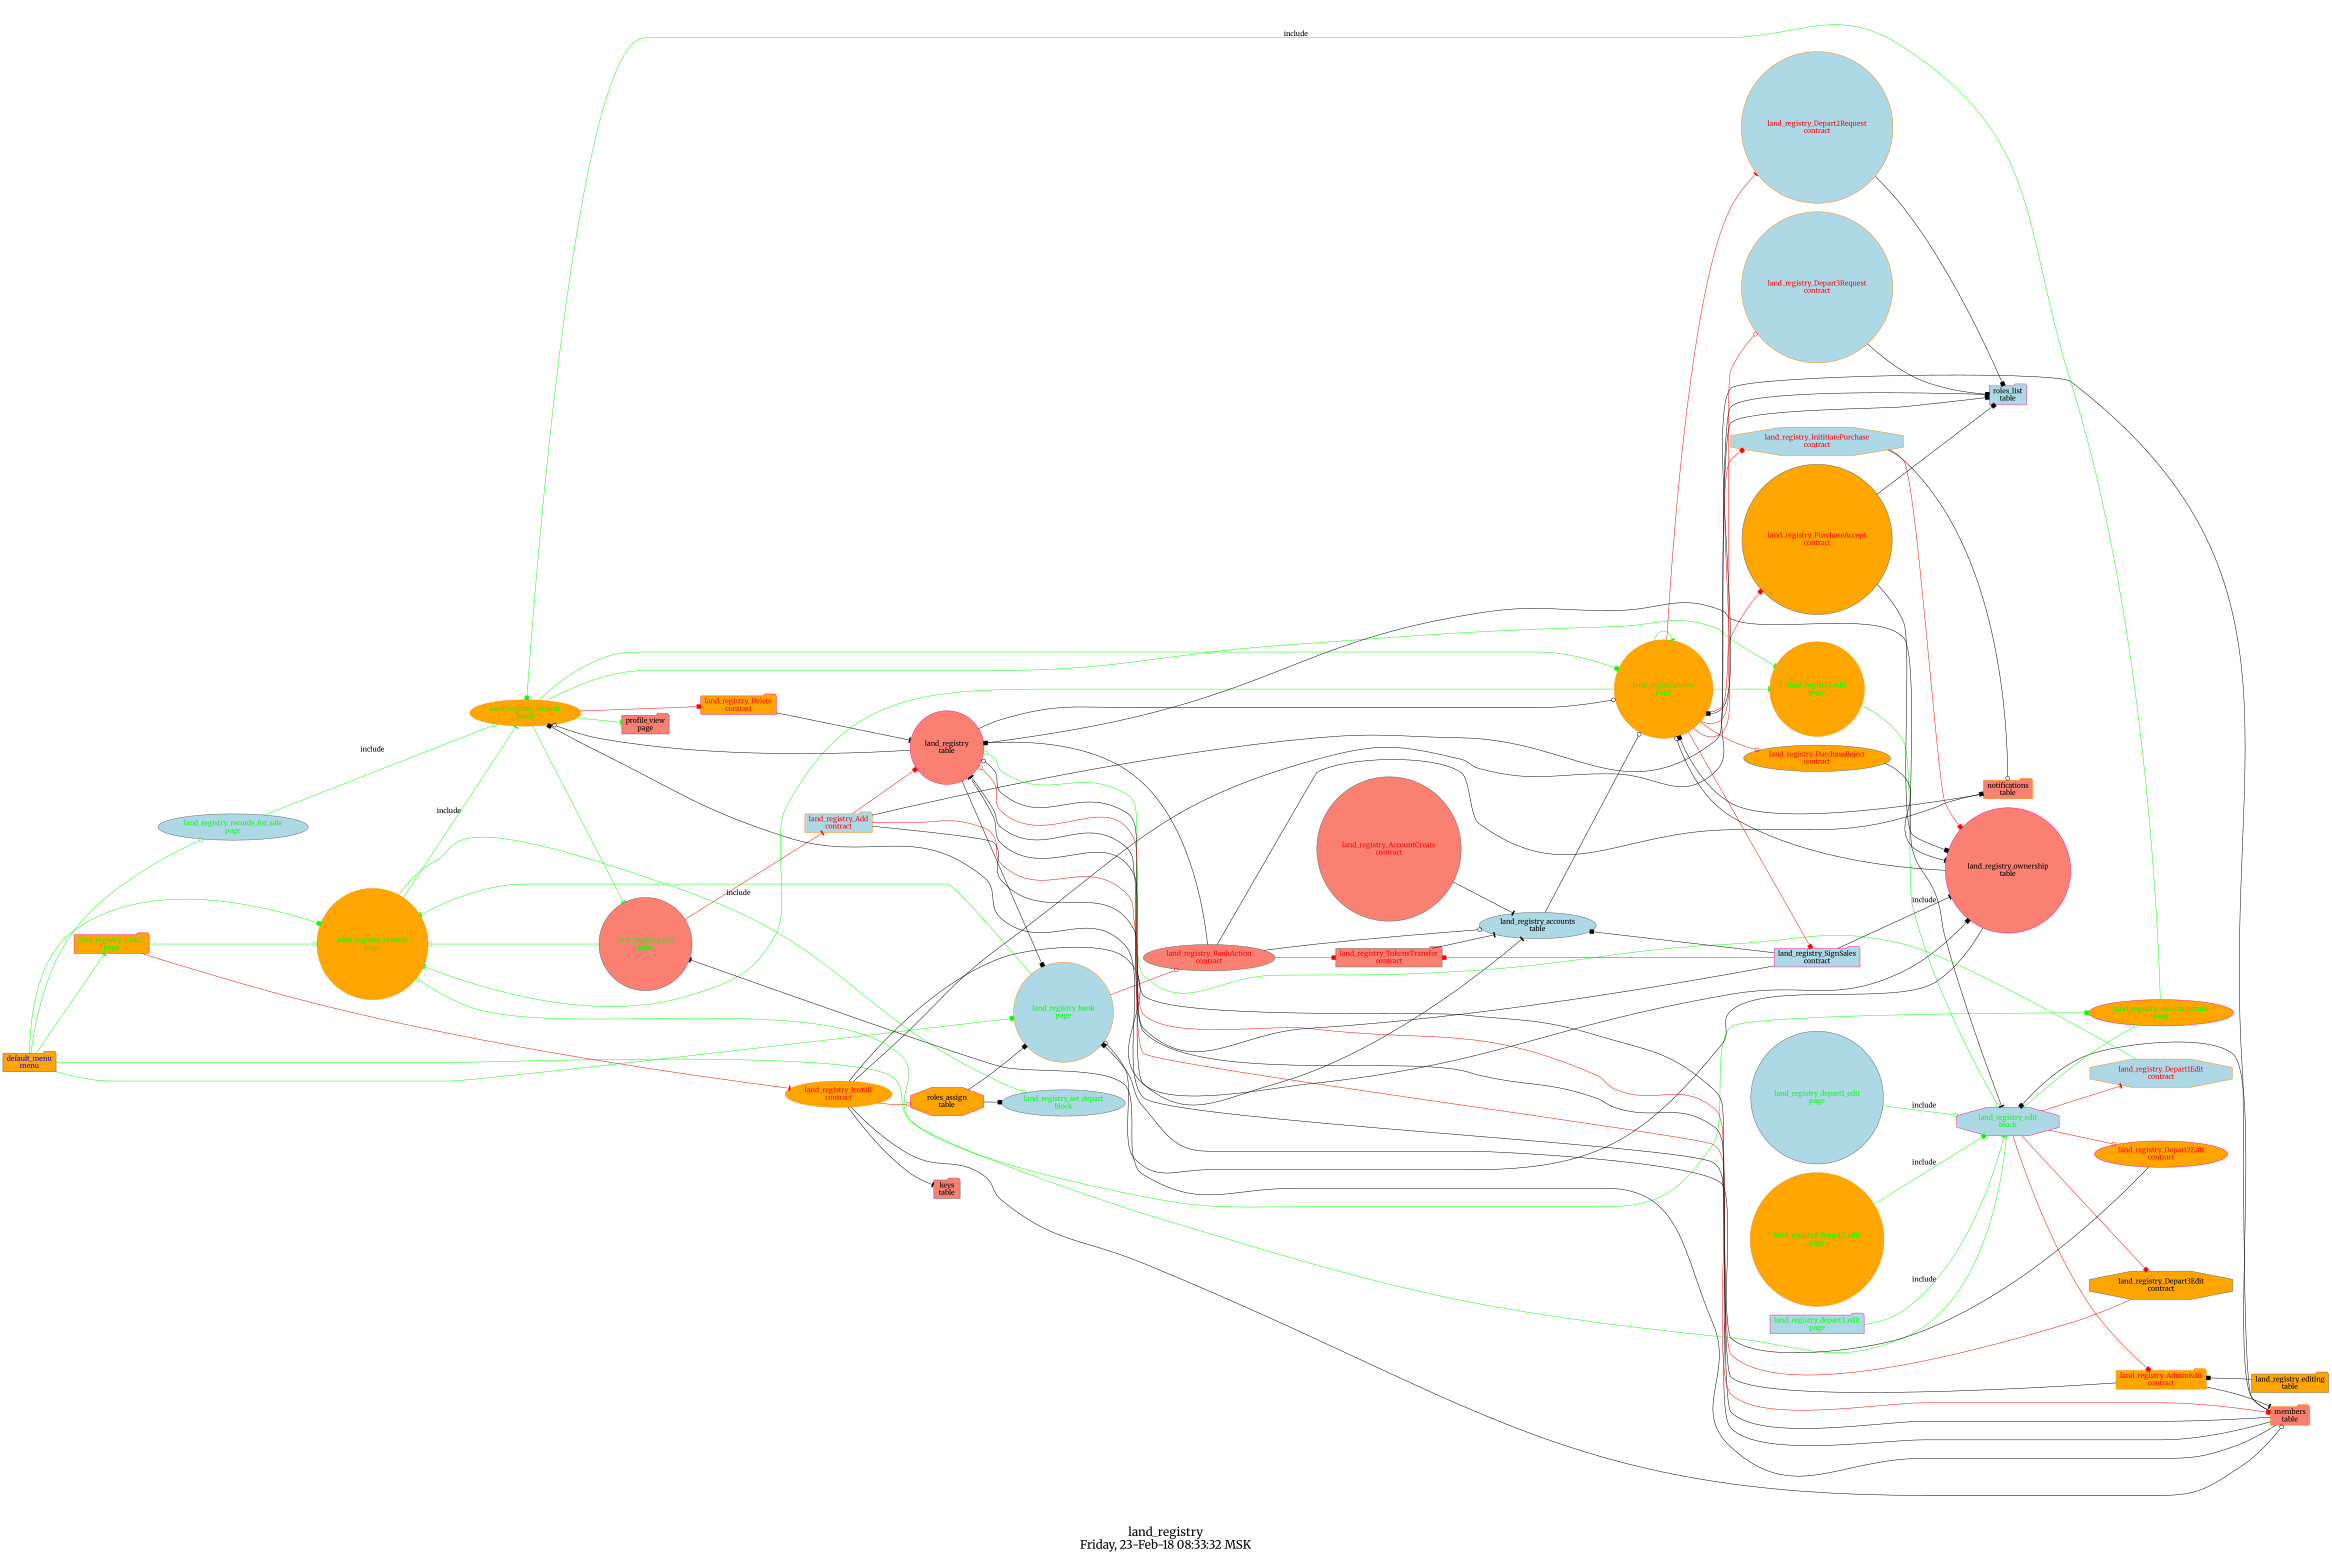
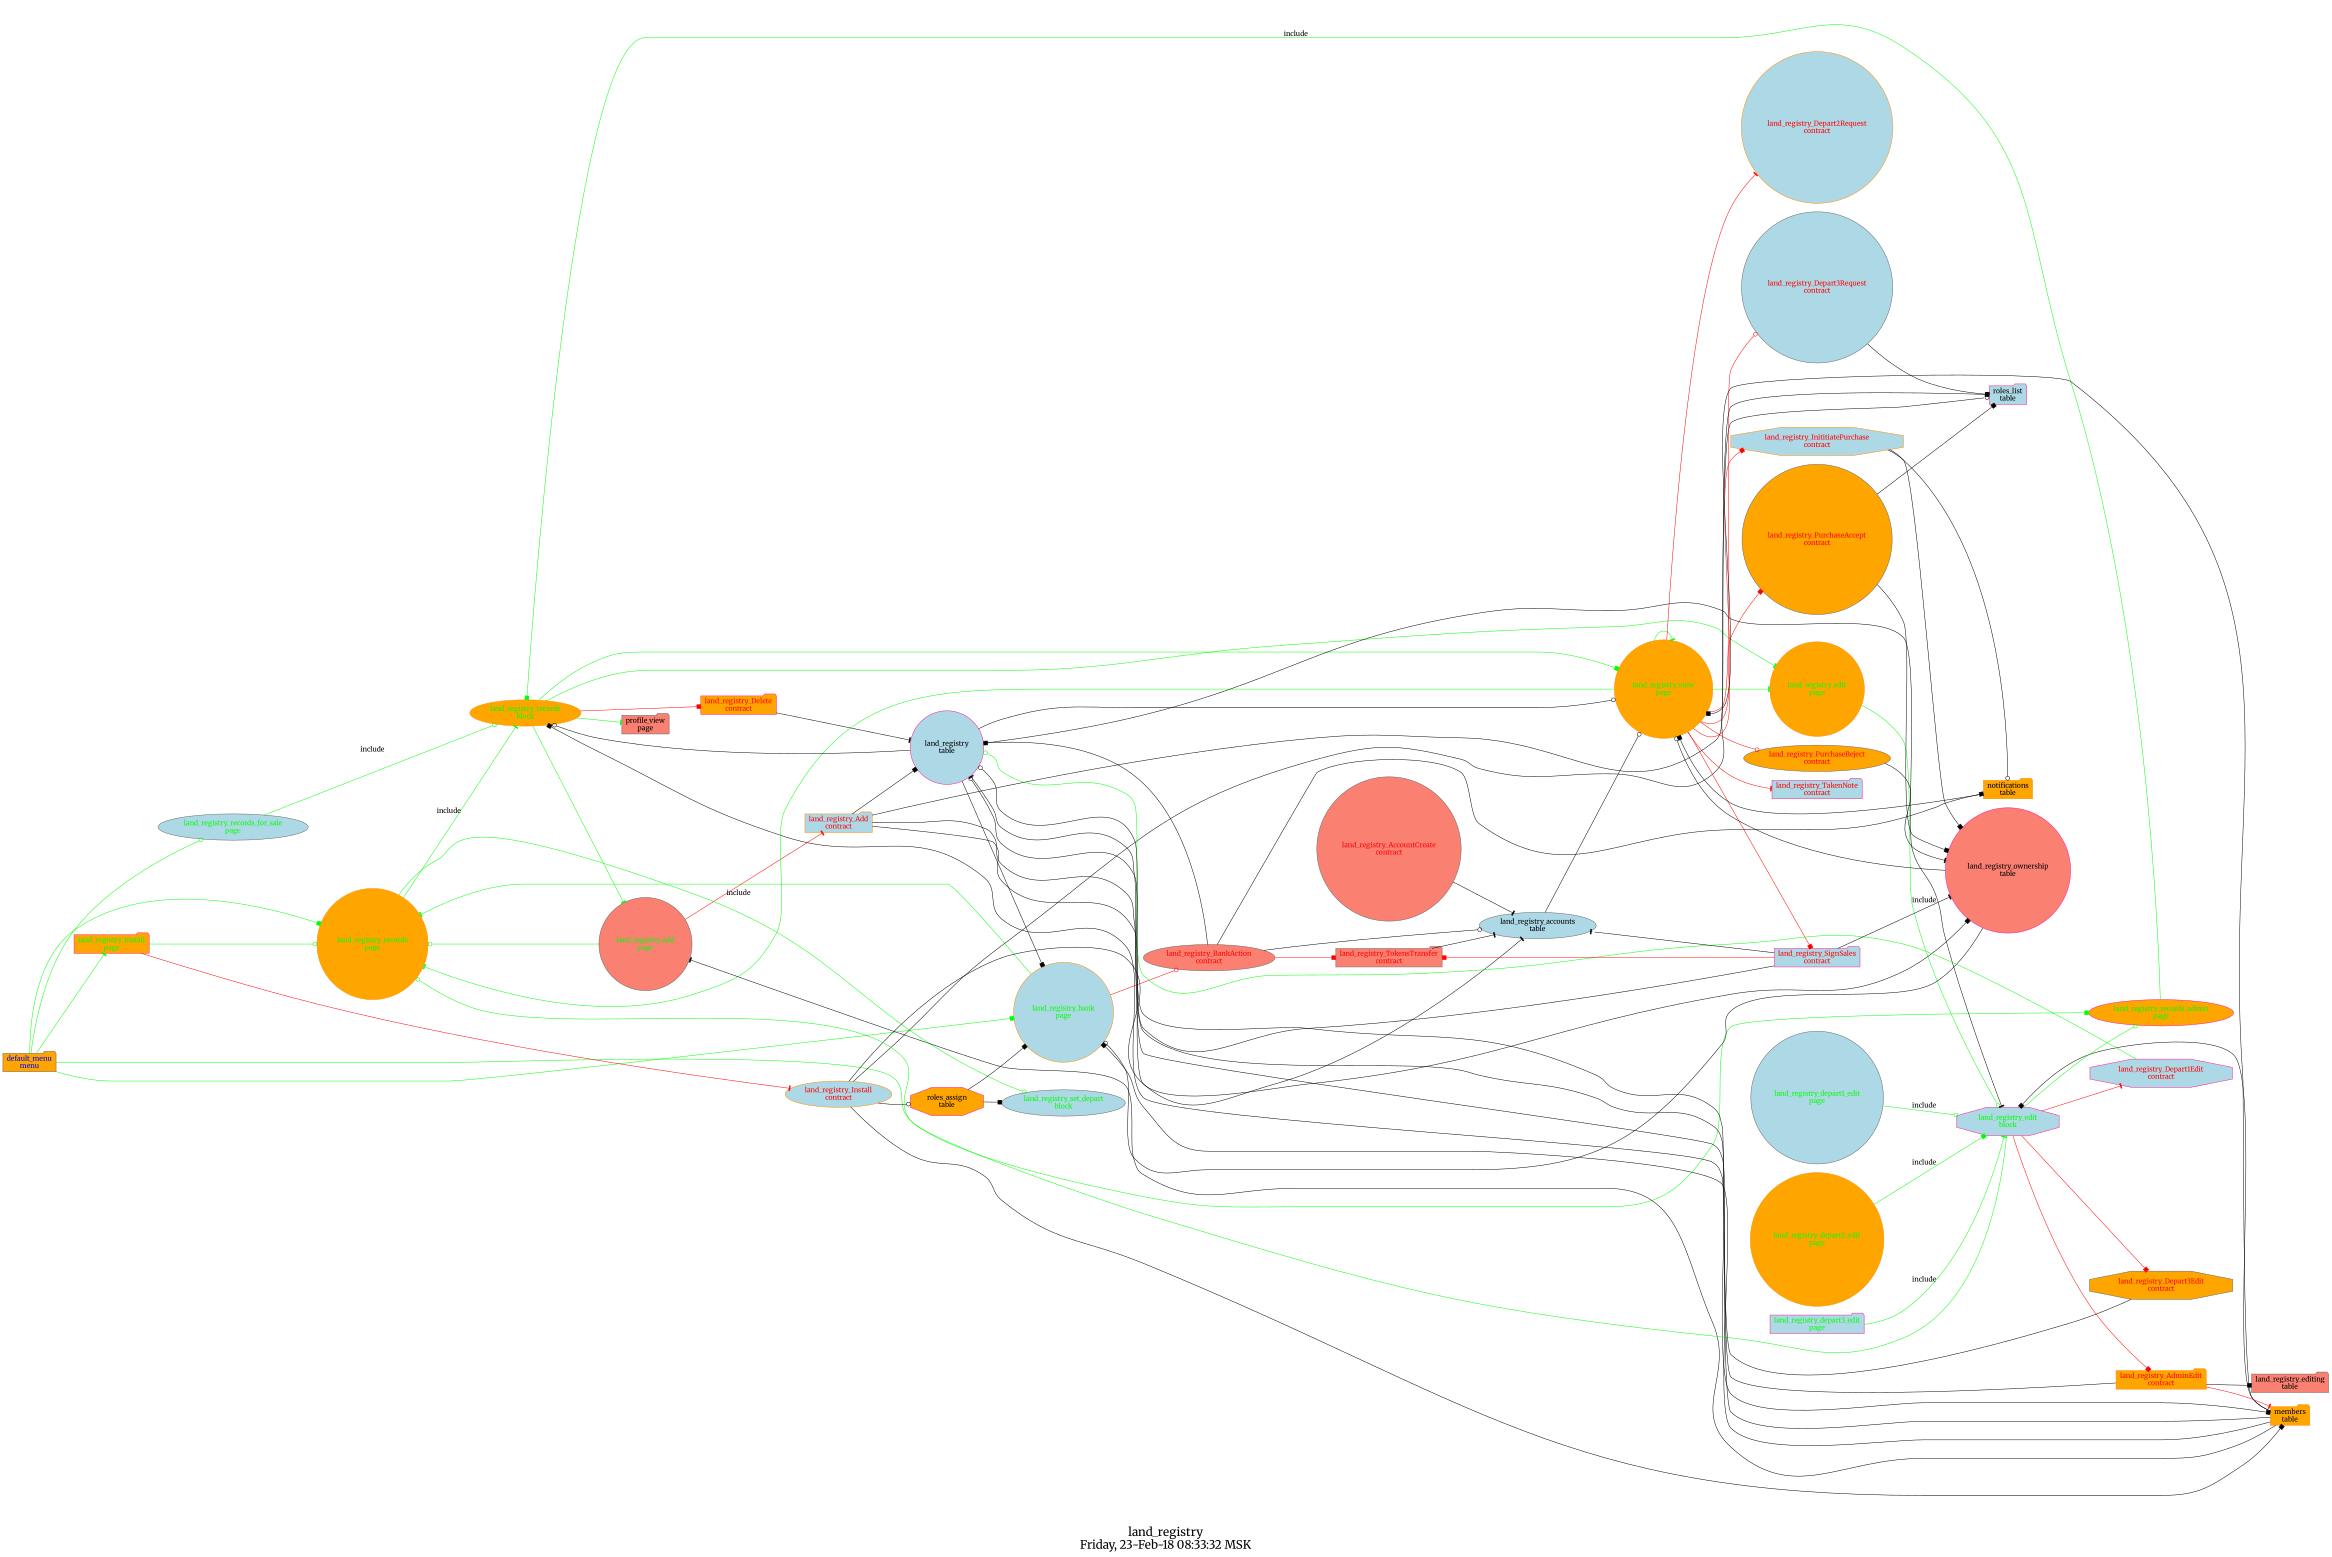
(1947, 273) -> none
(1817, 287) -> (1817, 287)
(1927, 635) -> (1927, 635)
(947, 748) -> (947, 748)
(1534, 777) -> (1534, 777)
none -> (1817, 790)
(2008, 790) -> (2008, 790)
(882, 793) -> (882, 793)
(1684, 942) -> (1684, 942)
(1817, 958) -> (1817, 958)
(1271, 1034) -> (1271, 1034)
(1577, 1067) -> (1577, 1067)
(2161, 1073) -> (2161, 1073)
(839, 1094) -> (839, 1094)
(892, 1104) -> (892, 1104)
(1597, 1125) -> (1597, 1125)
(2161, 1154) -> none
(947, 1189) -> none
(2161, 1285) -> (2161, 1285)
(2231, 1378) -> (2226, 1385)
(2290, 1383) -> (2290, 1383)
(2238, 1394) -> (2238, 1394)
(2290, 1416) -> (2290, 1416)
(1538, 1436) -> (1538, 1436)
